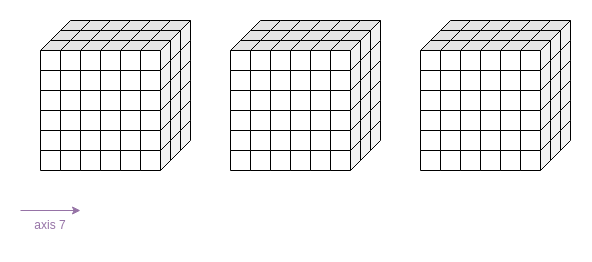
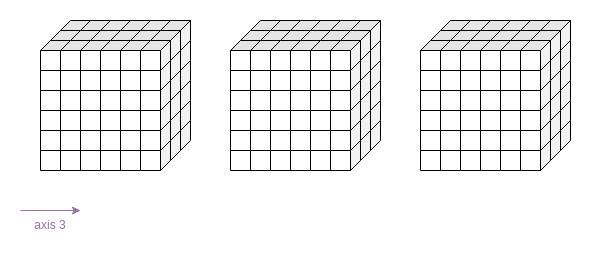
(51, 226) -> (51, 226)
